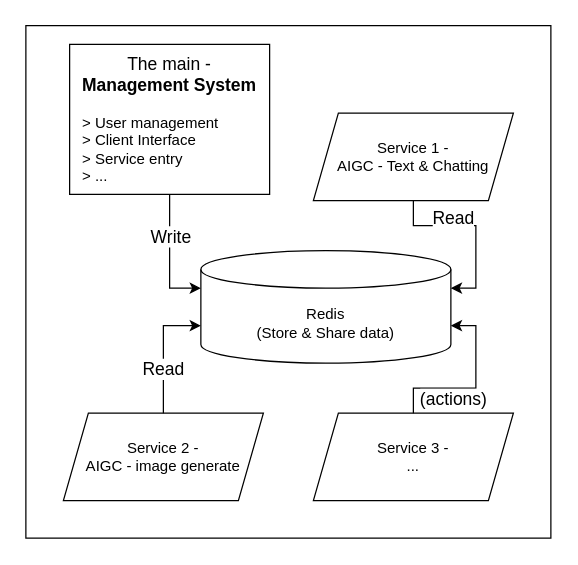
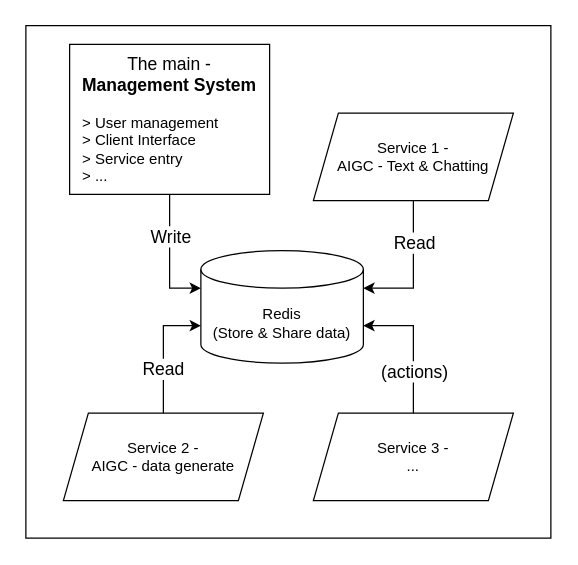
(326, 307) -> (282, 307)
(163, 457) -> (163, 457)
